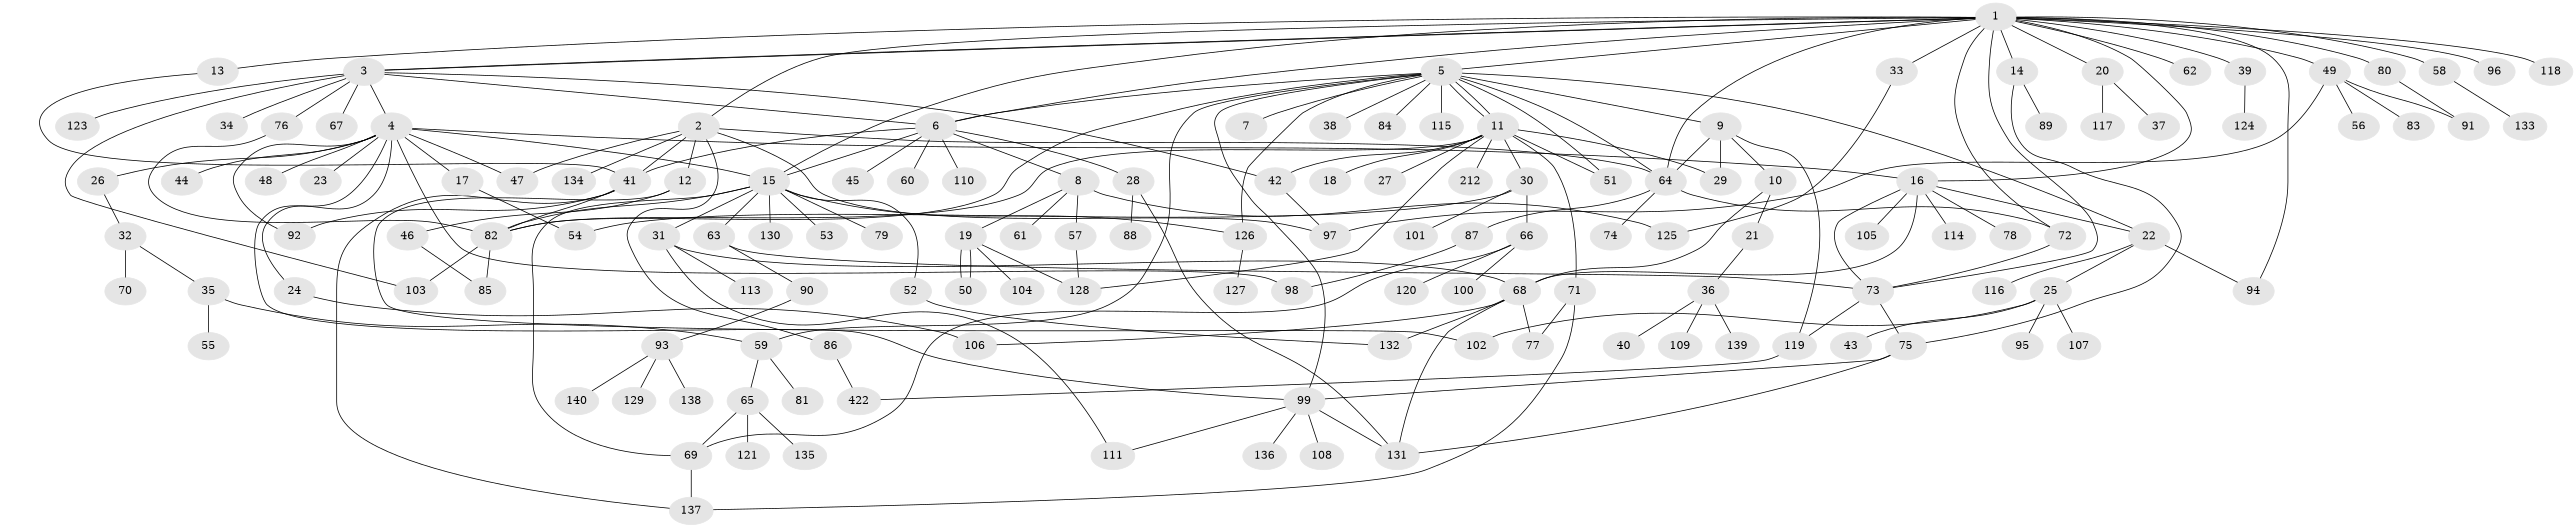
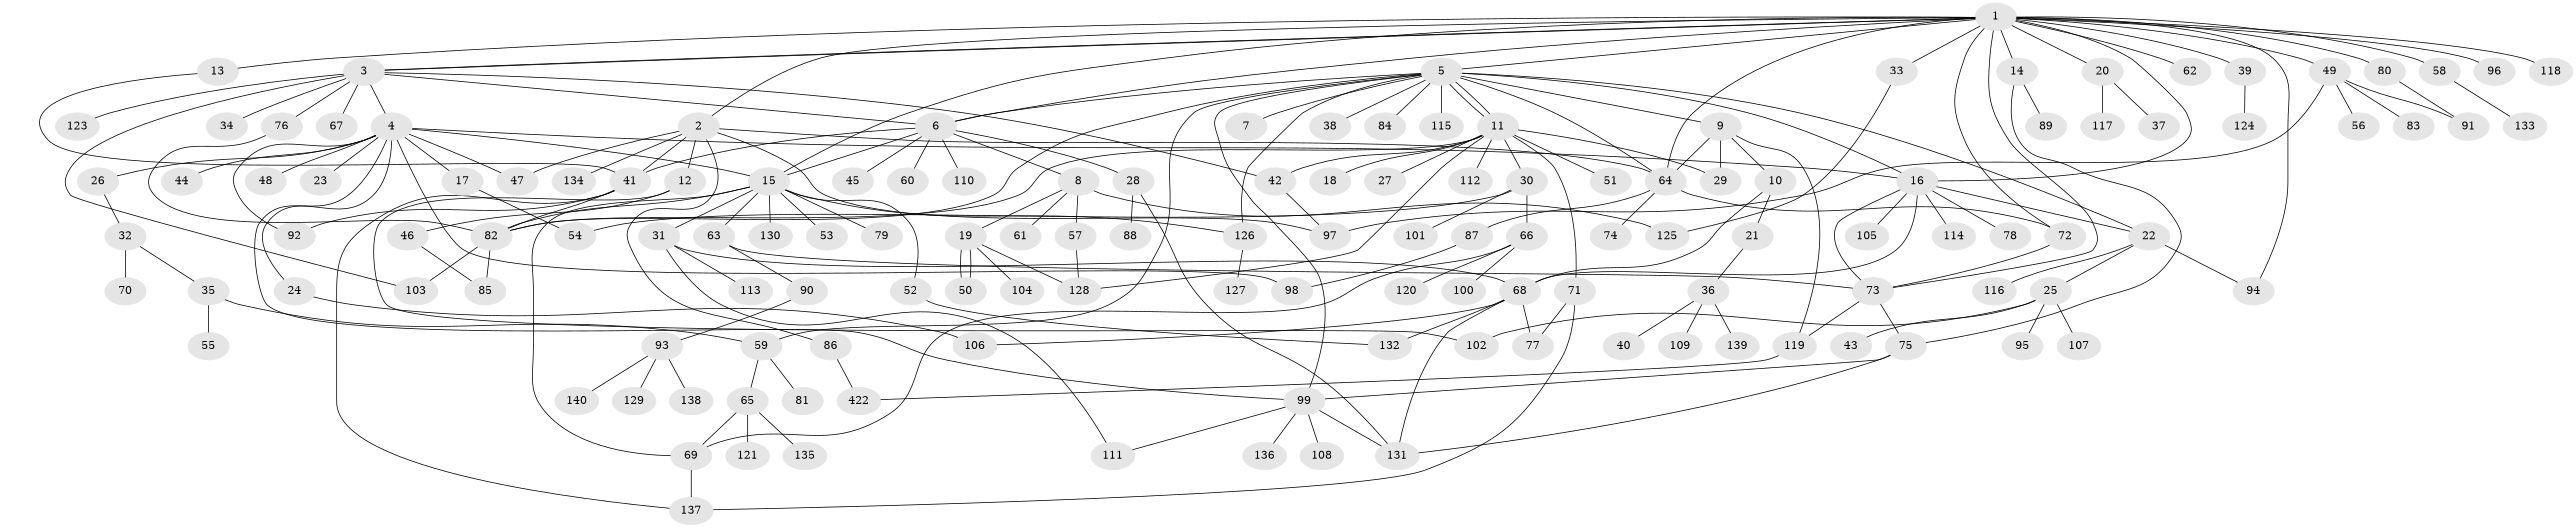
(1533, 118) -> (1687, 100)
(1471, 181) -> (1471, 181)
